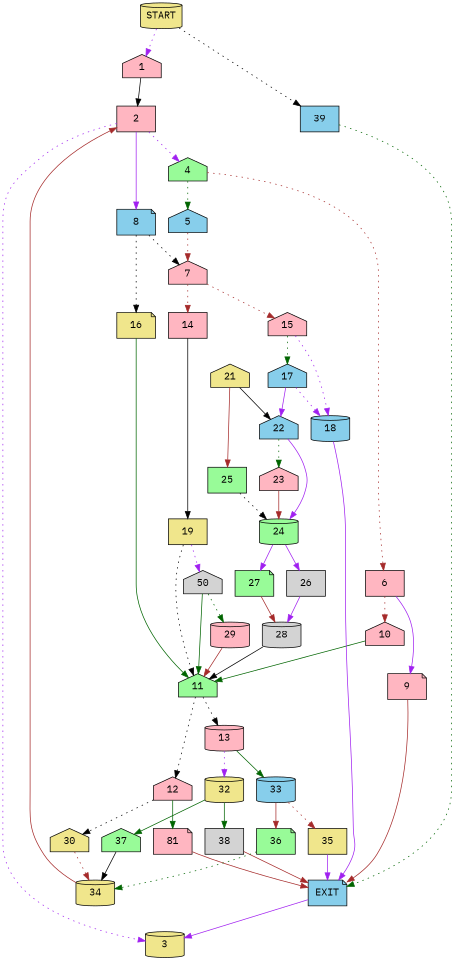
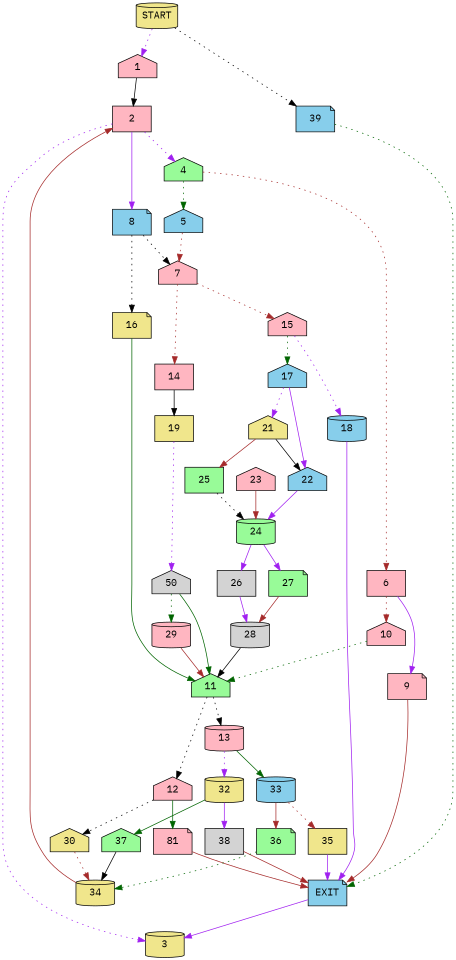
(320, 119) -> (315, 119)
(306, 399) -> (279, 399)
(279, 450) -> none
(177, 607) -> none
(293, 660) -> (300, 660)
(224, 812) -> (224, 812)
